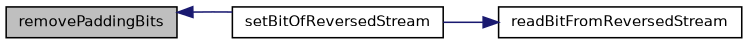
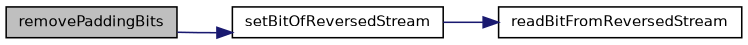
(213, 12) -> (197, 33)
